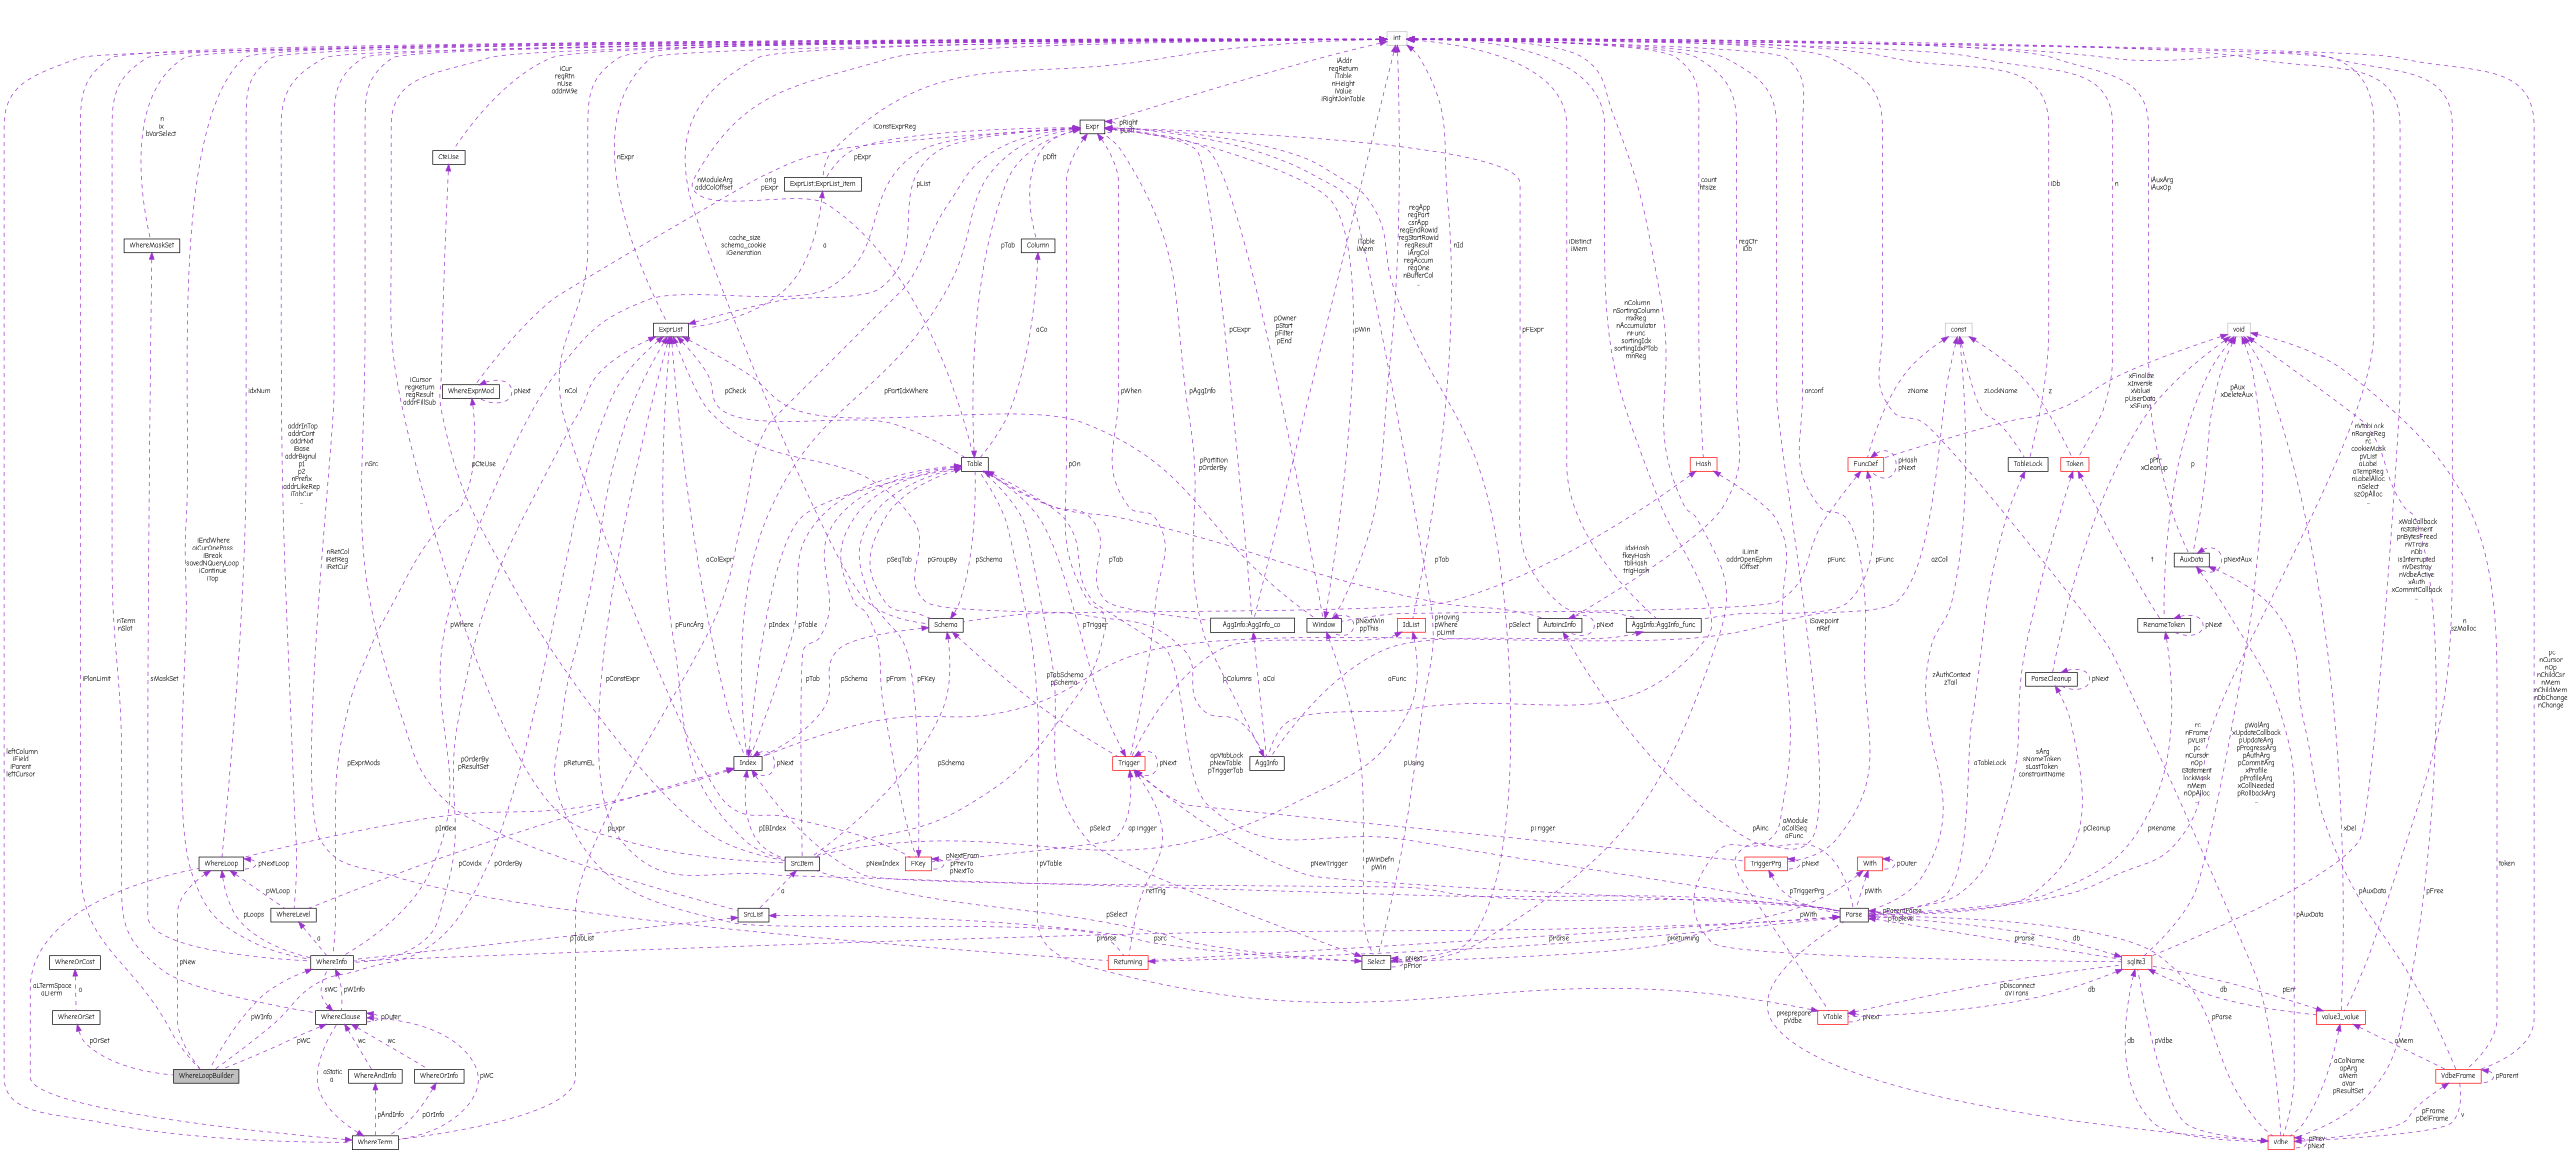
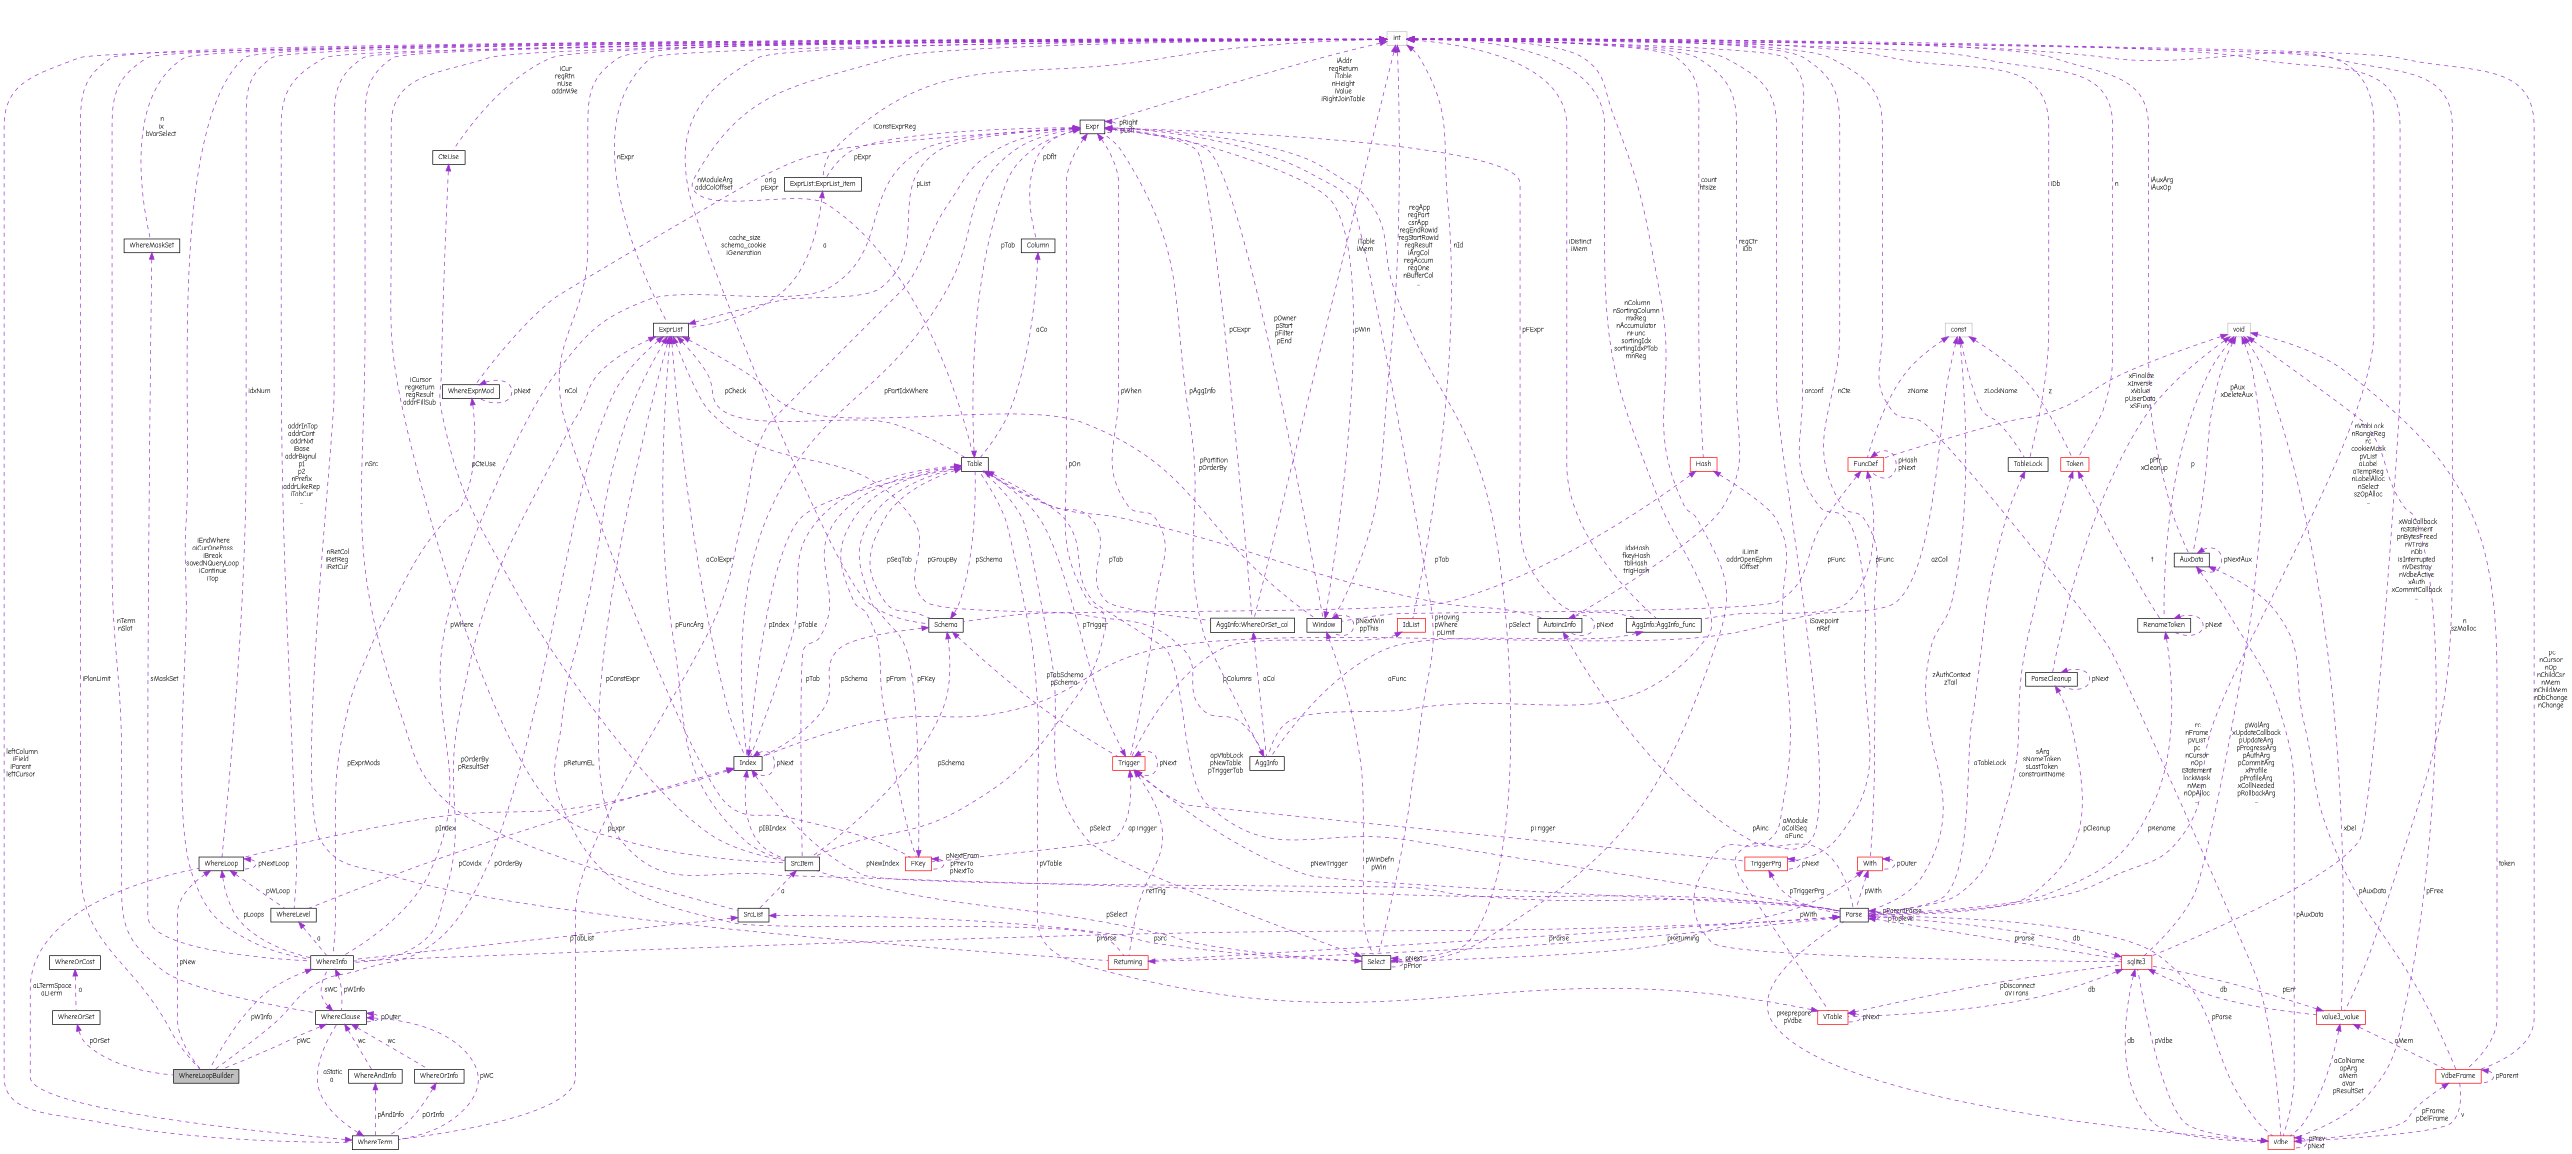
none -> (1840, 266)
(1253, 625) -> (1253, 625)
(1170, 846) -> none
